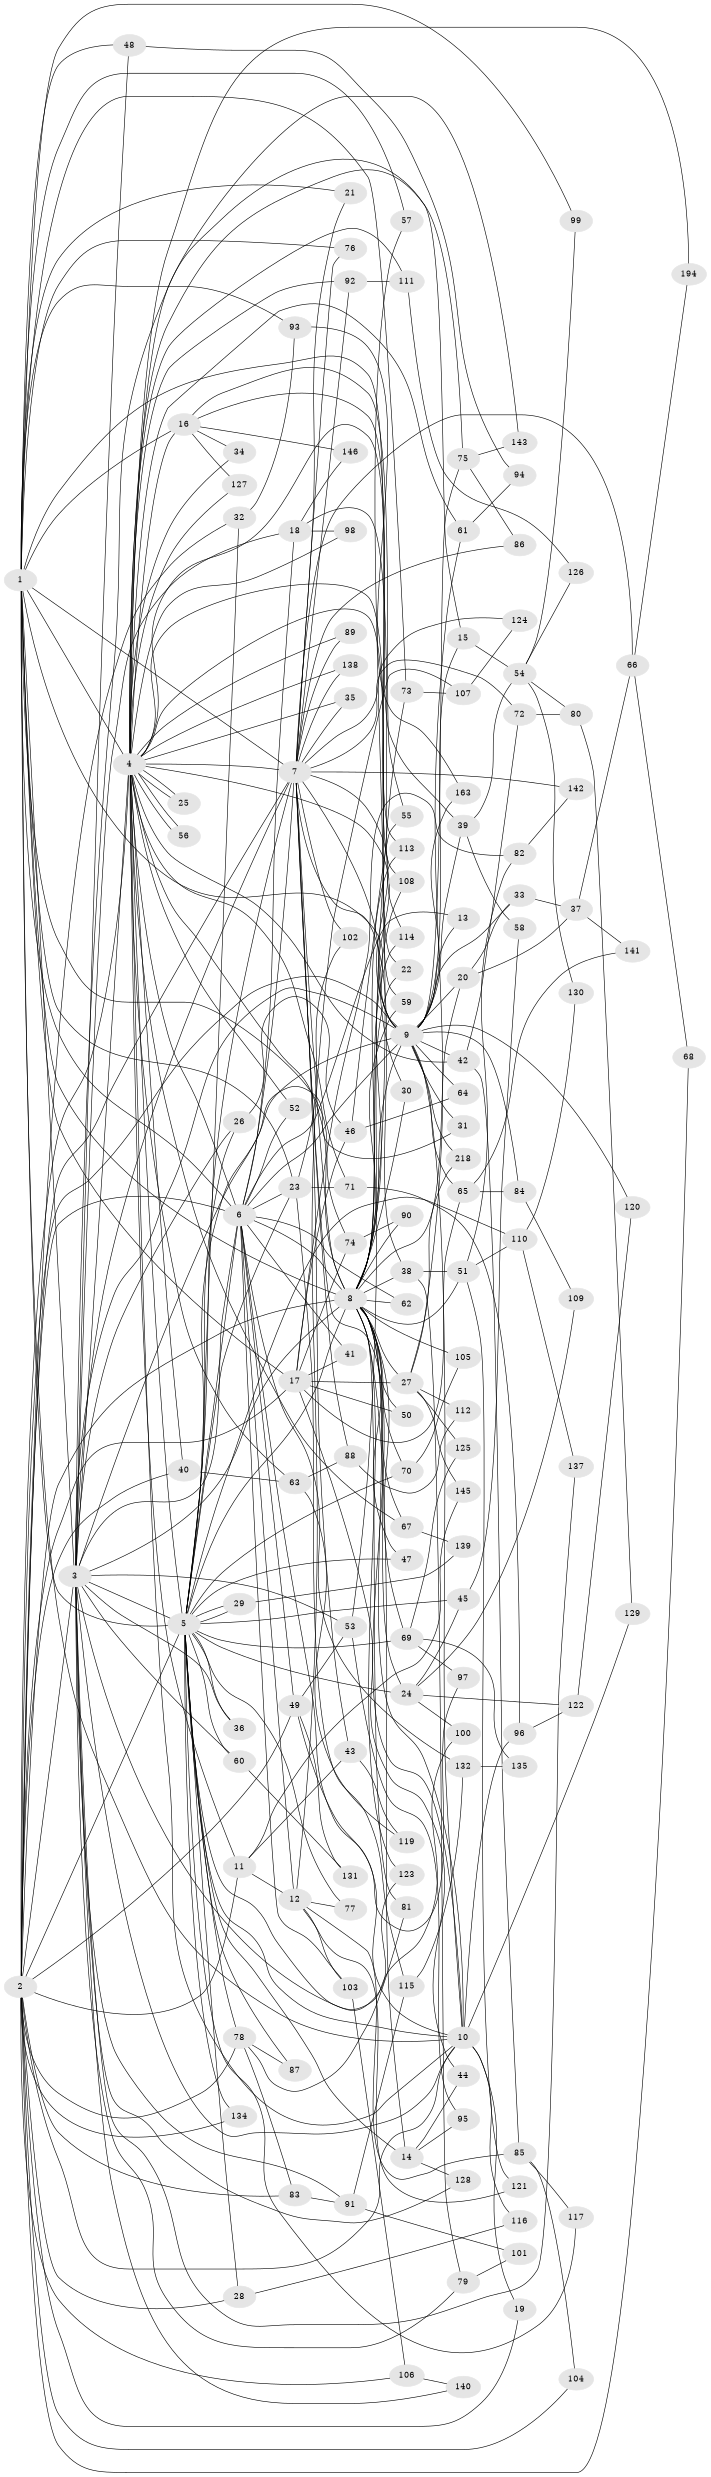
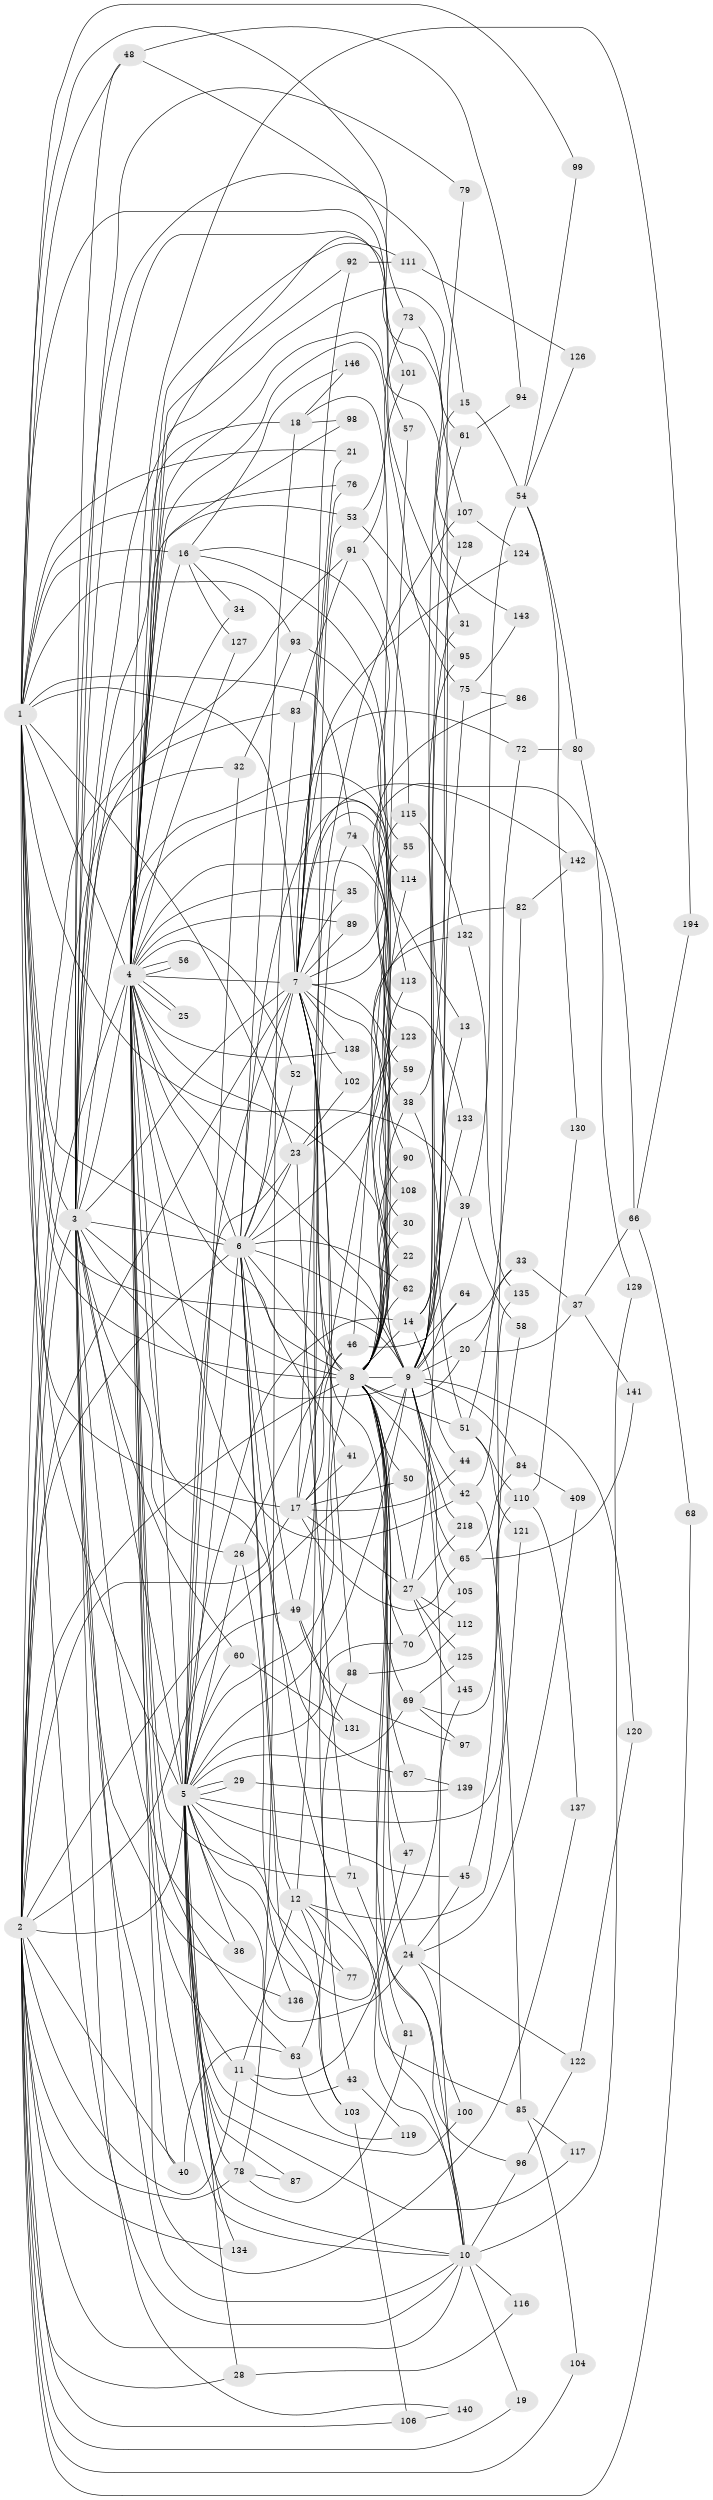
(463, 793) -> (465, 1119)
(576, 1299) -> (578, 1499)
none -> (296, 2001)
(491, 2268) -> (332, 168)
